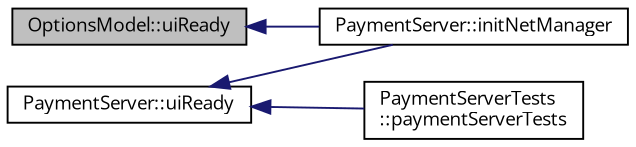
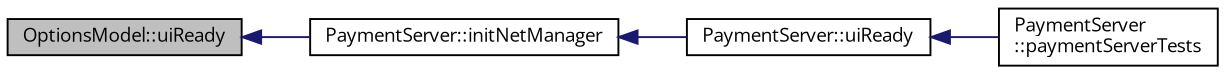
(311, 64) -> (662, 37)
(474, 110) -> (1108, 37)
